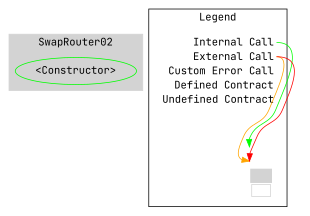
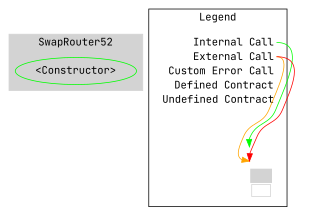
(76, 43) -> (76, 43)
